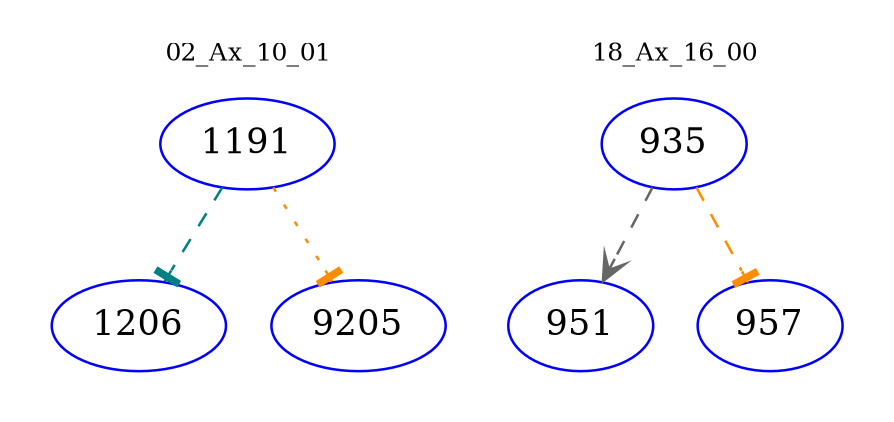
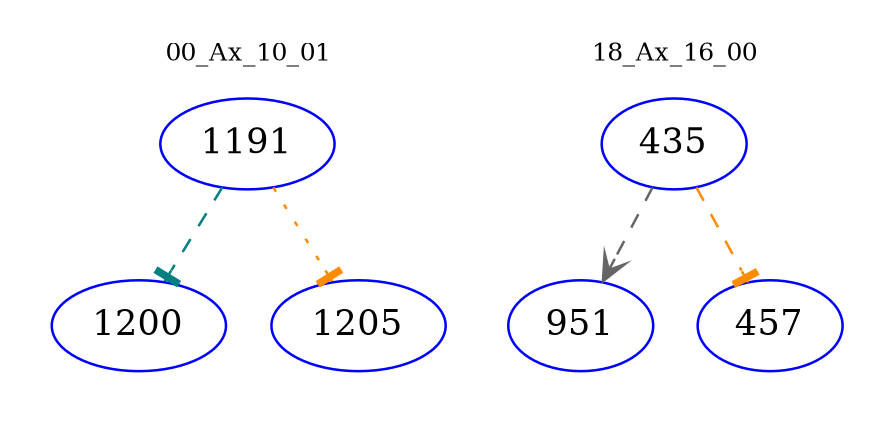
(249, 54) -> (249, 54)
(674, 144) -> (674, 144)
(139, 326) -> (139, 326)
(359, 326) -> (359, 326)
(770, 326) -> (770, 326)
